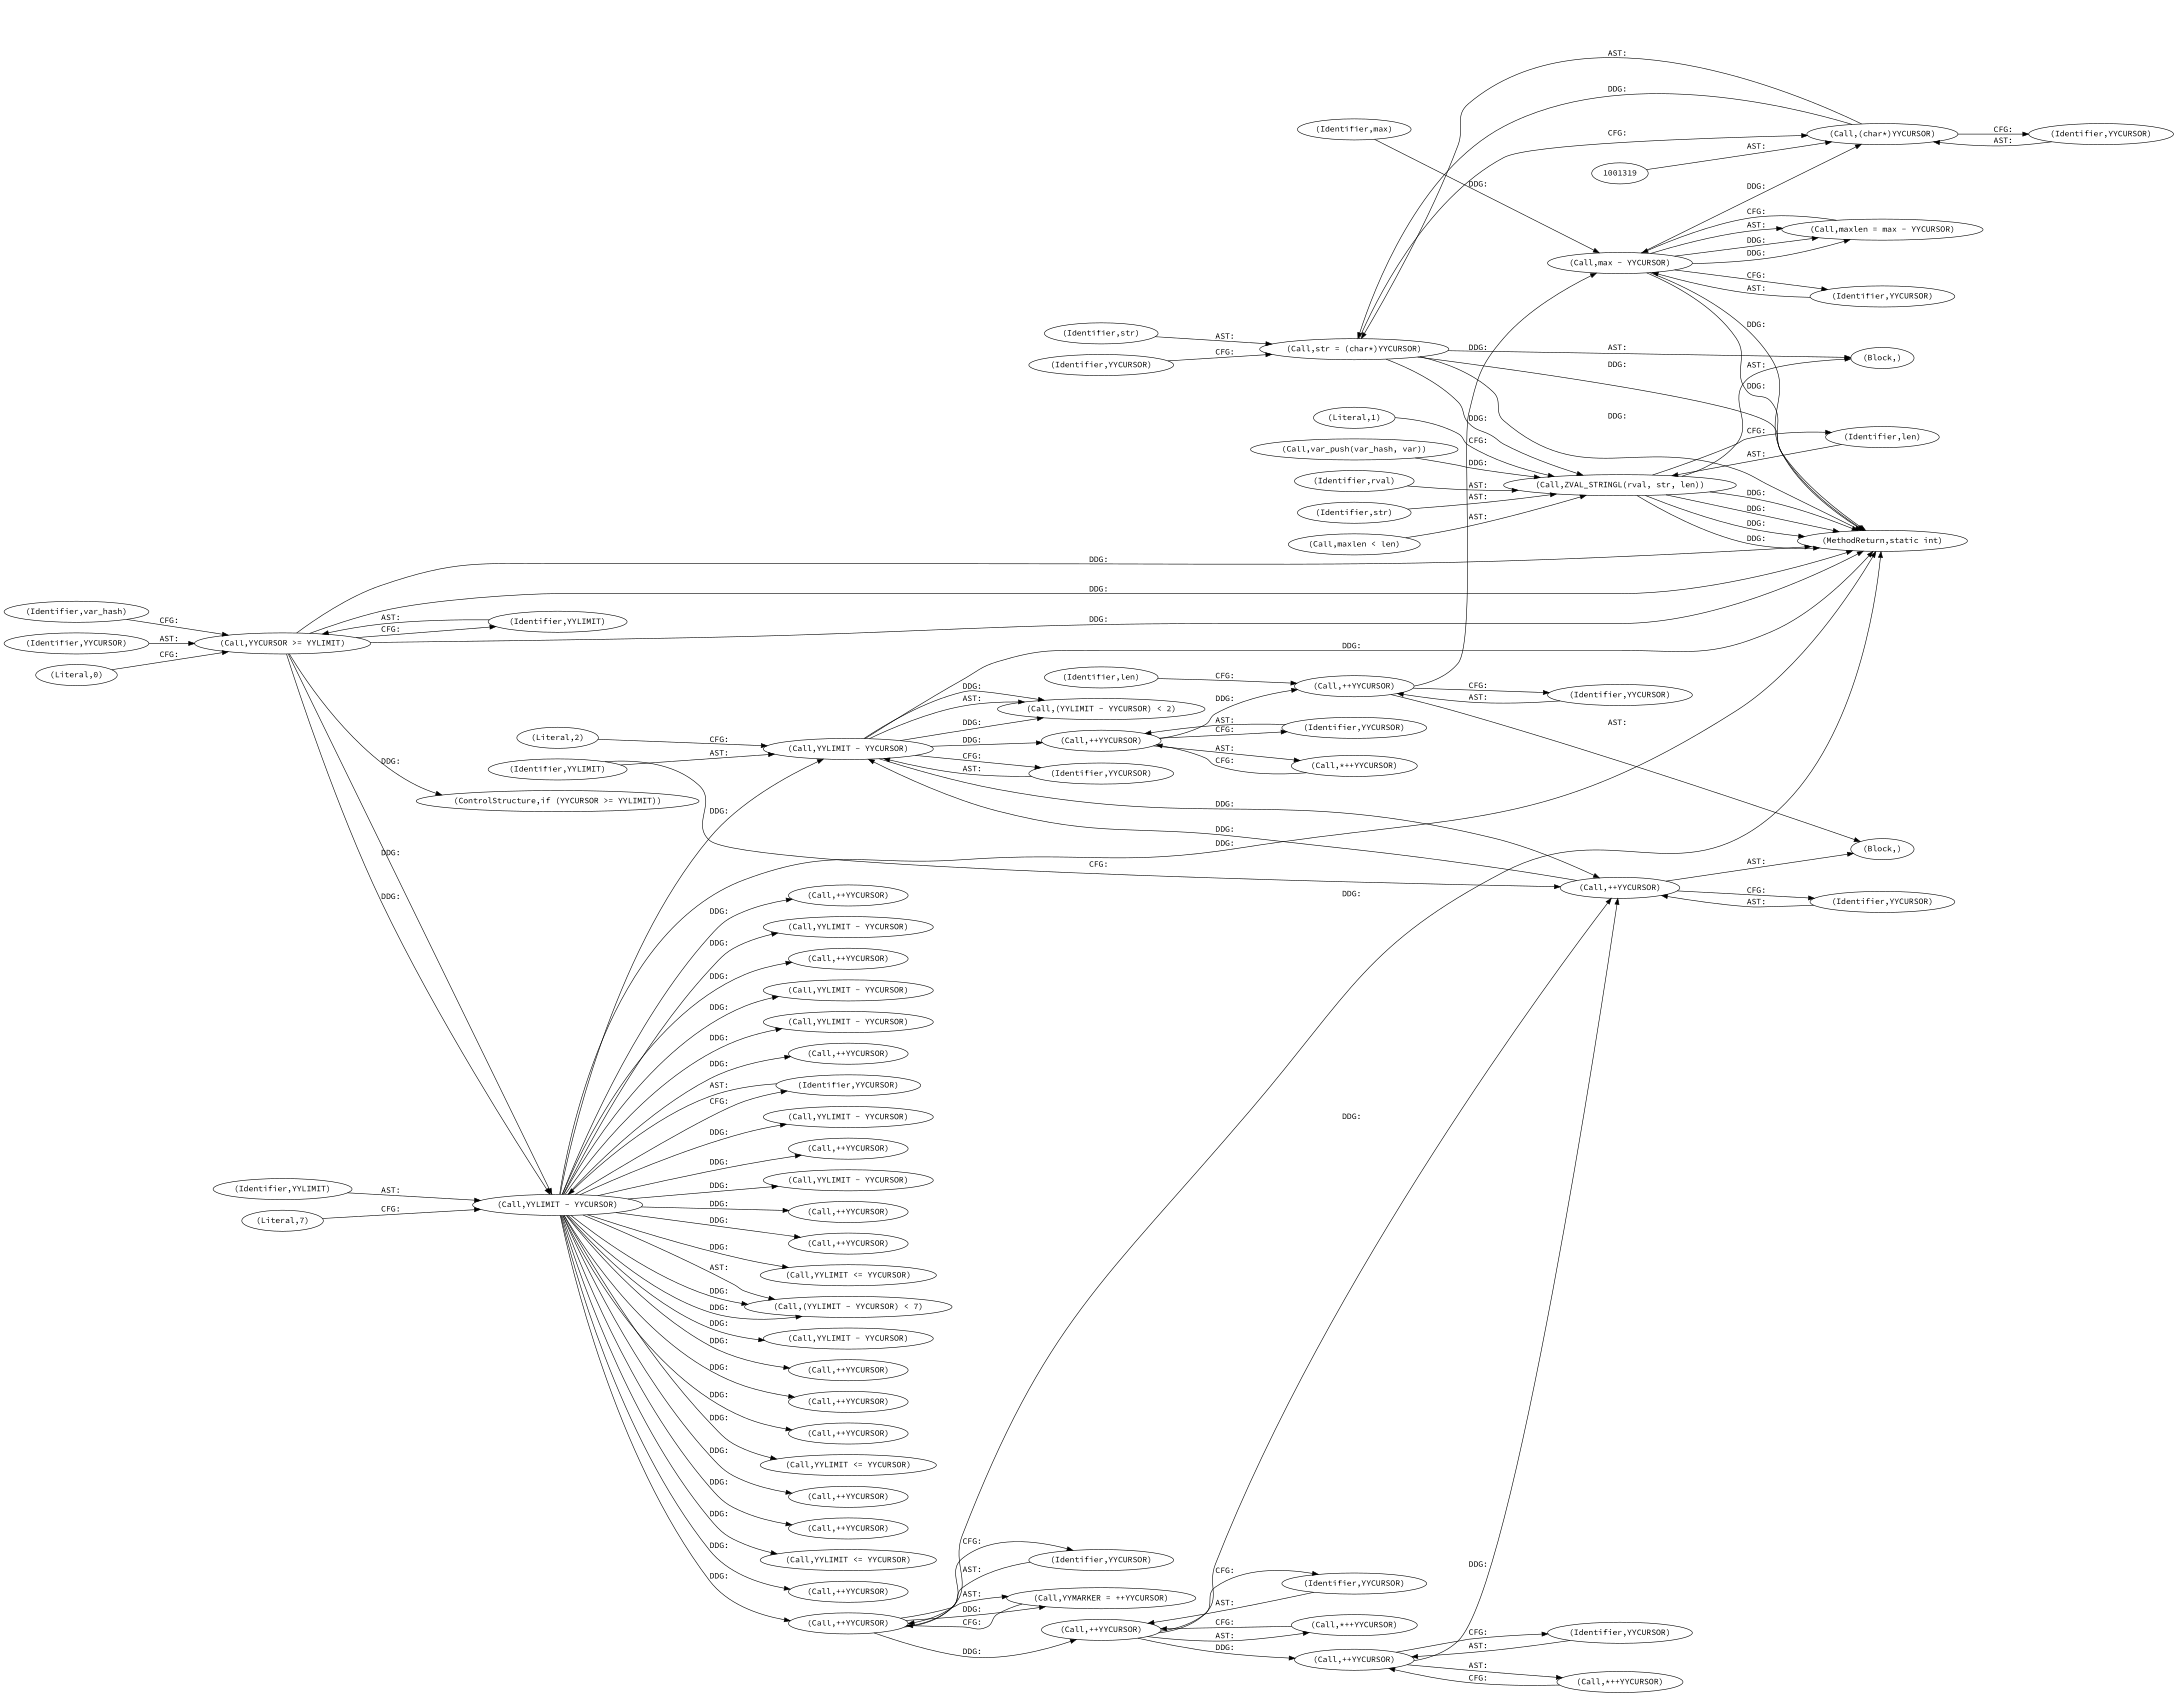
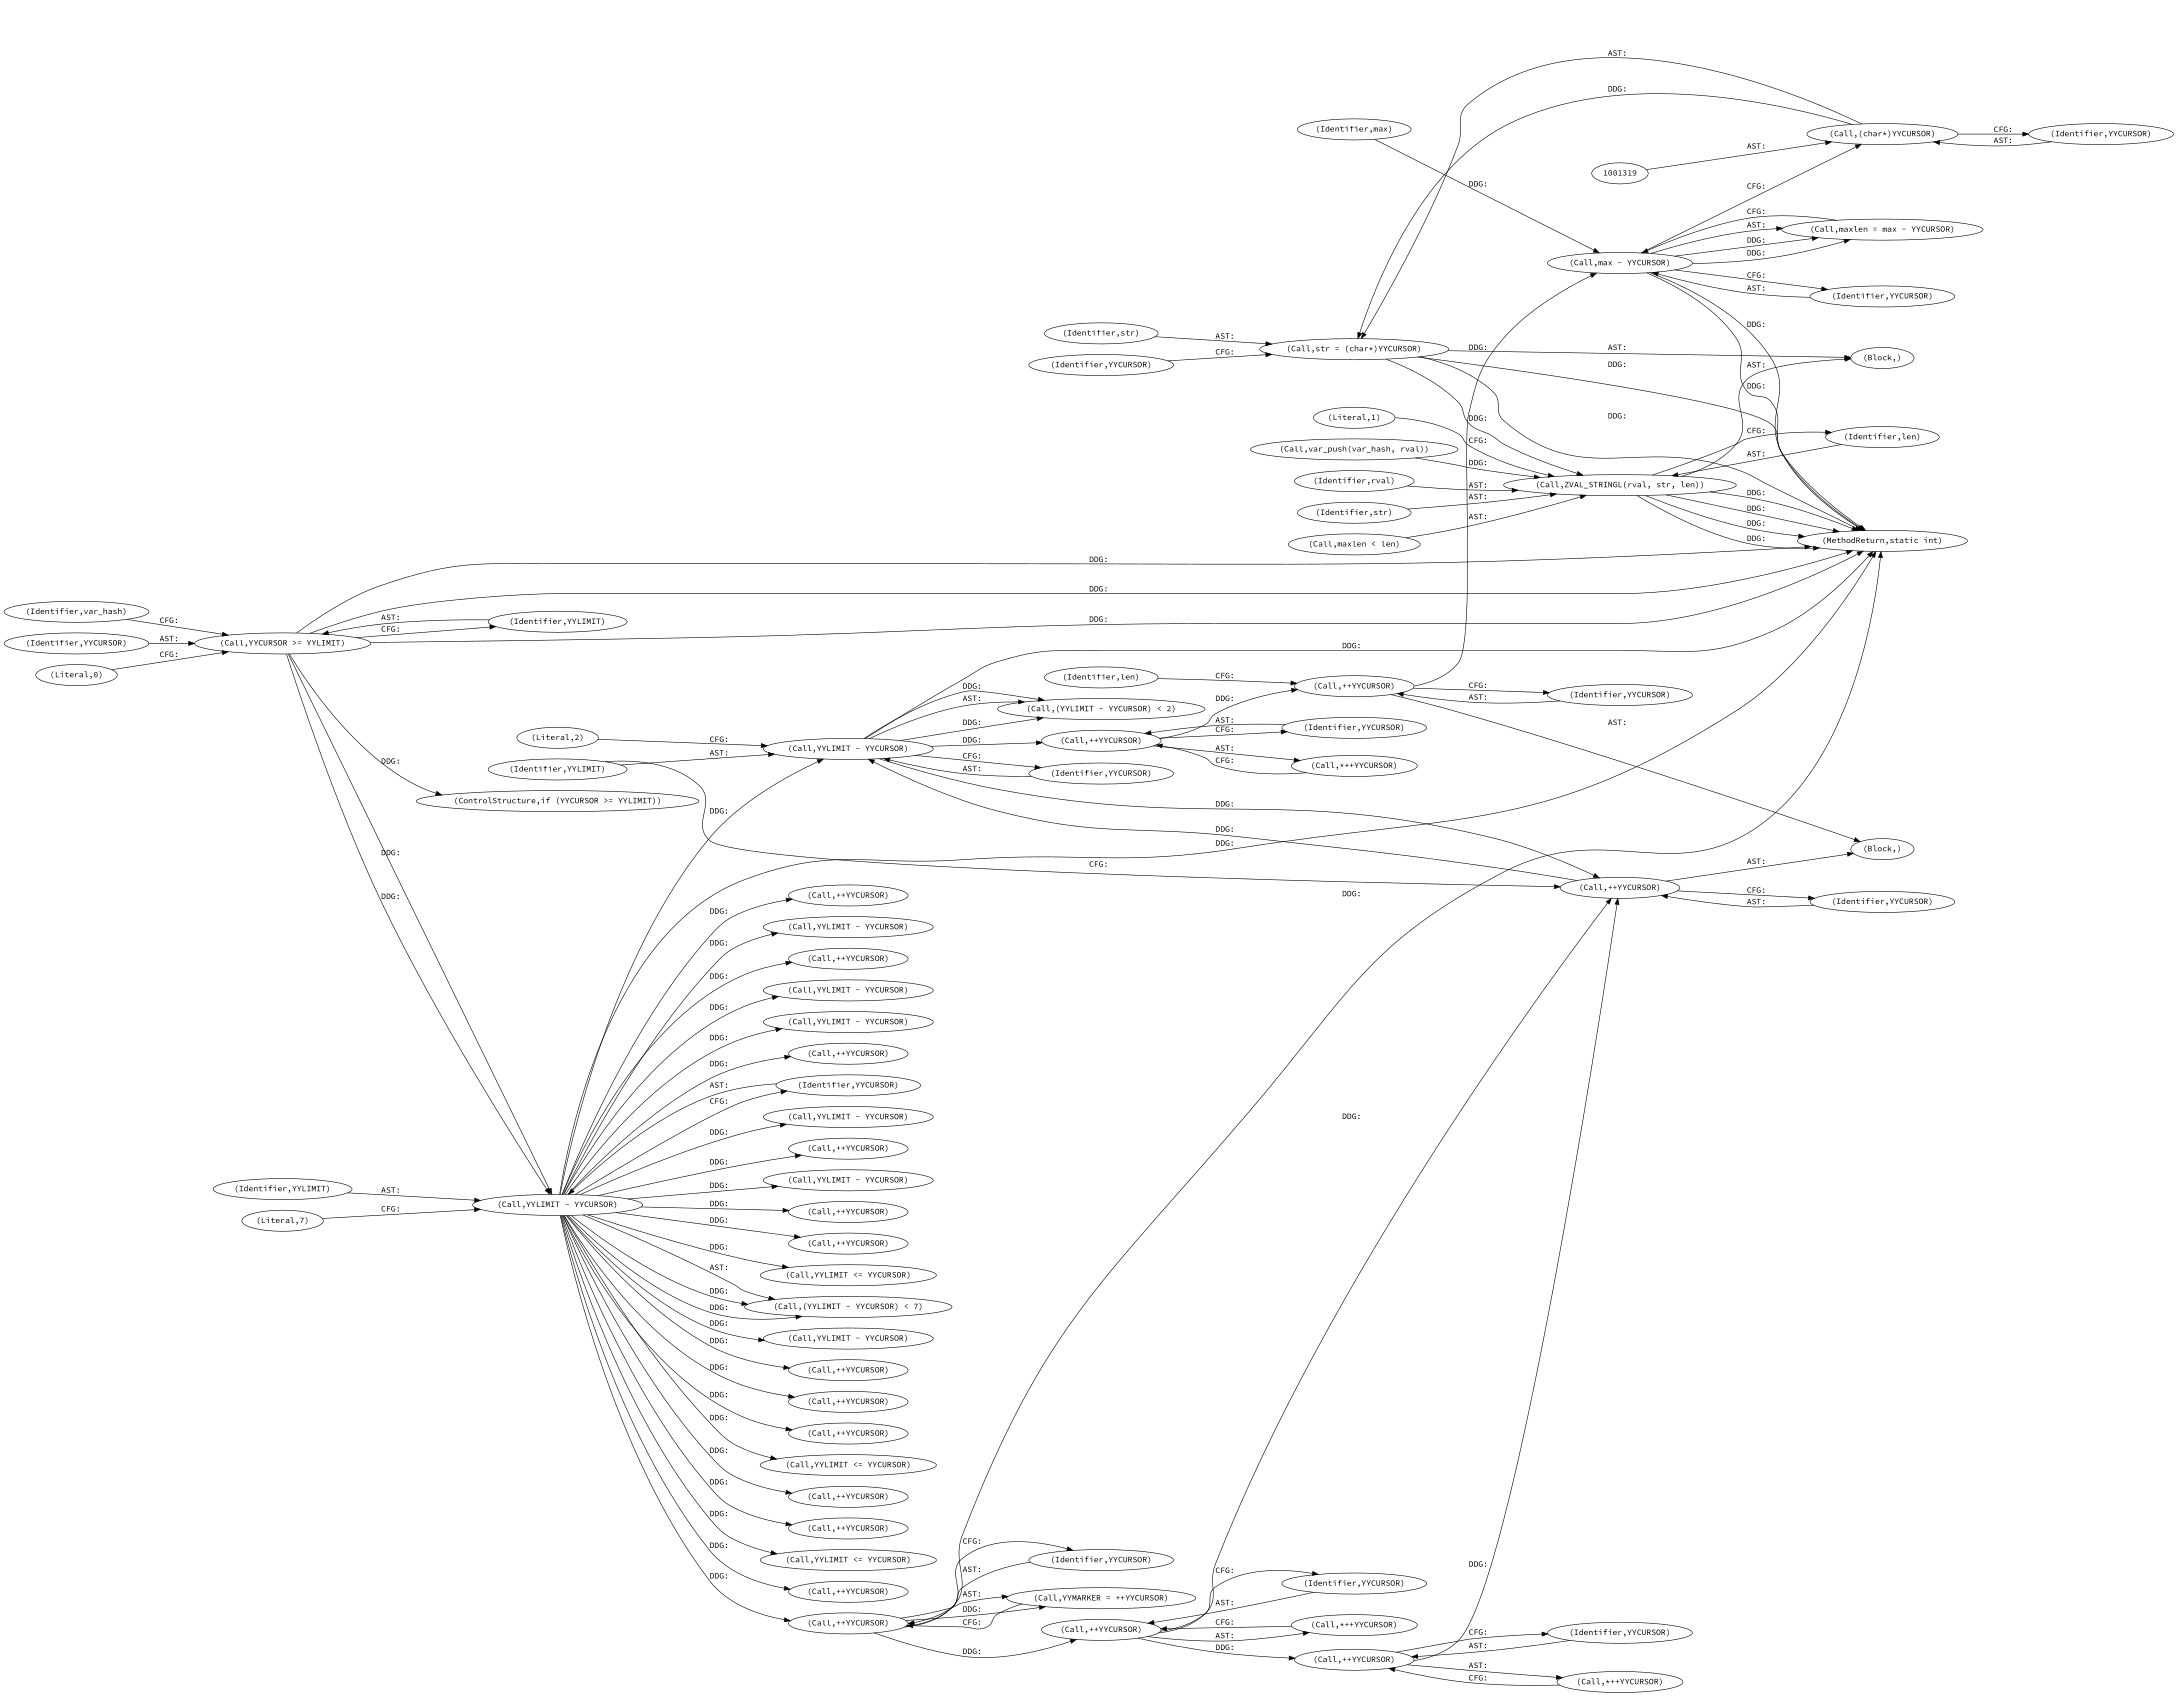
(1535, 151) -> none
(1759, 187) -> (1759, 187)
(1354, 449) -> (1354, 449)
